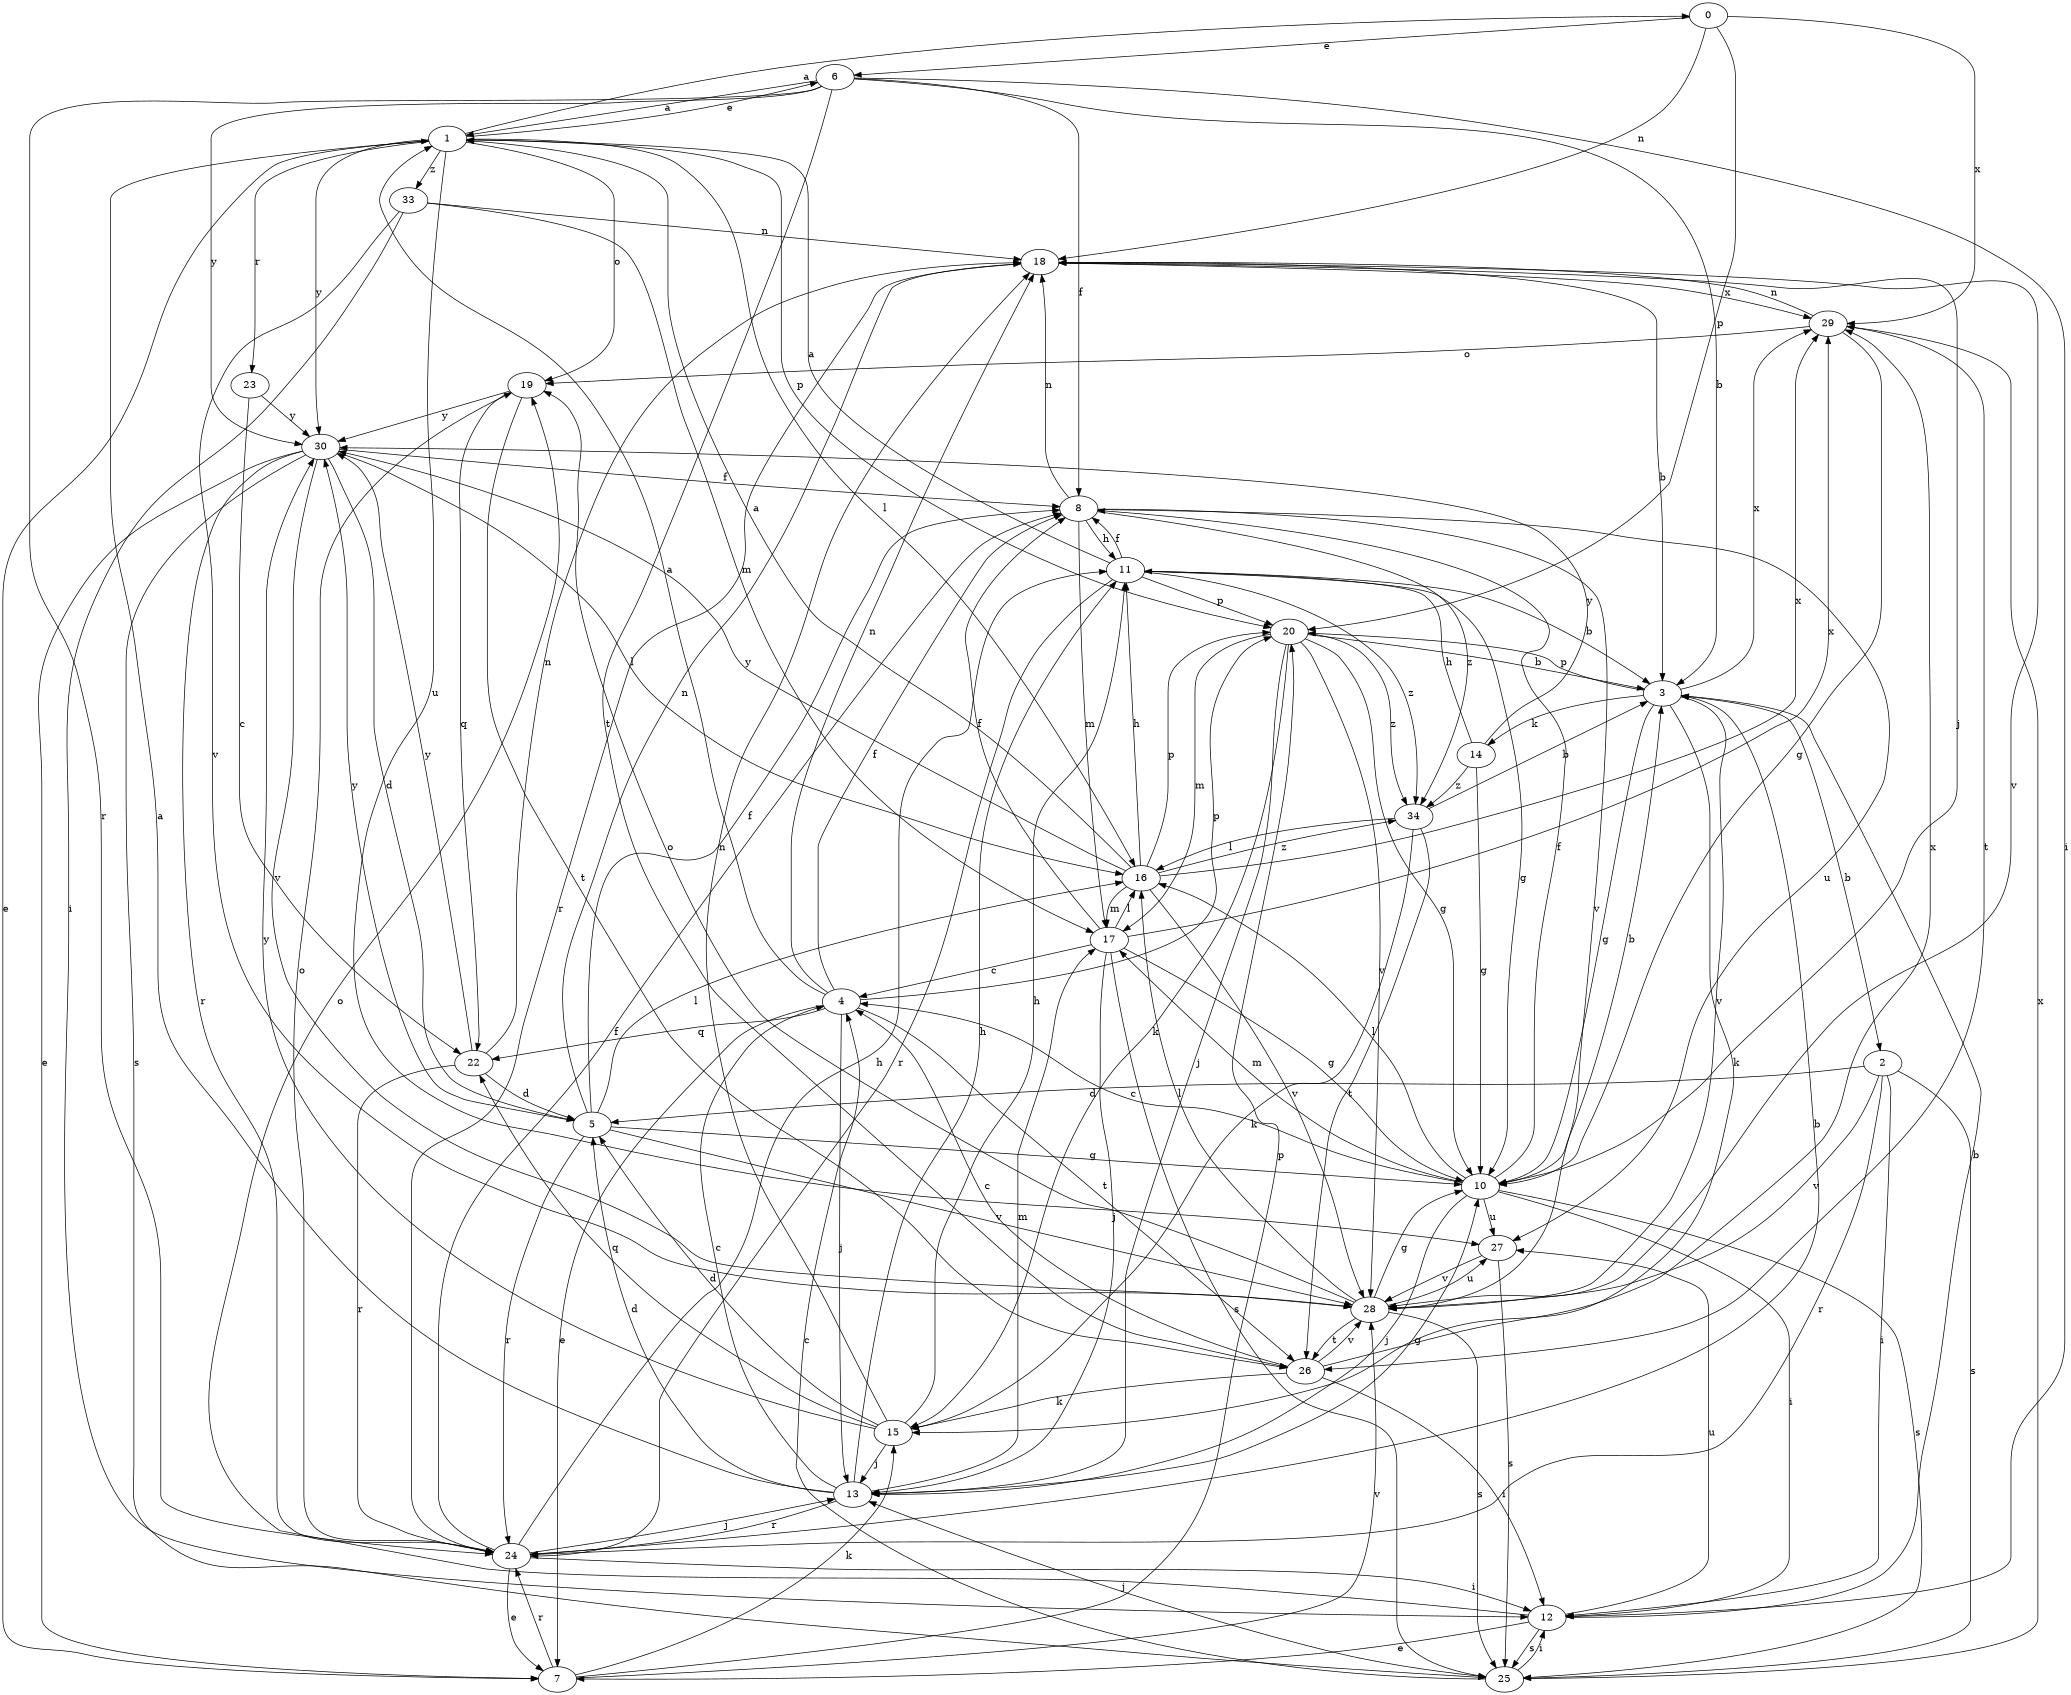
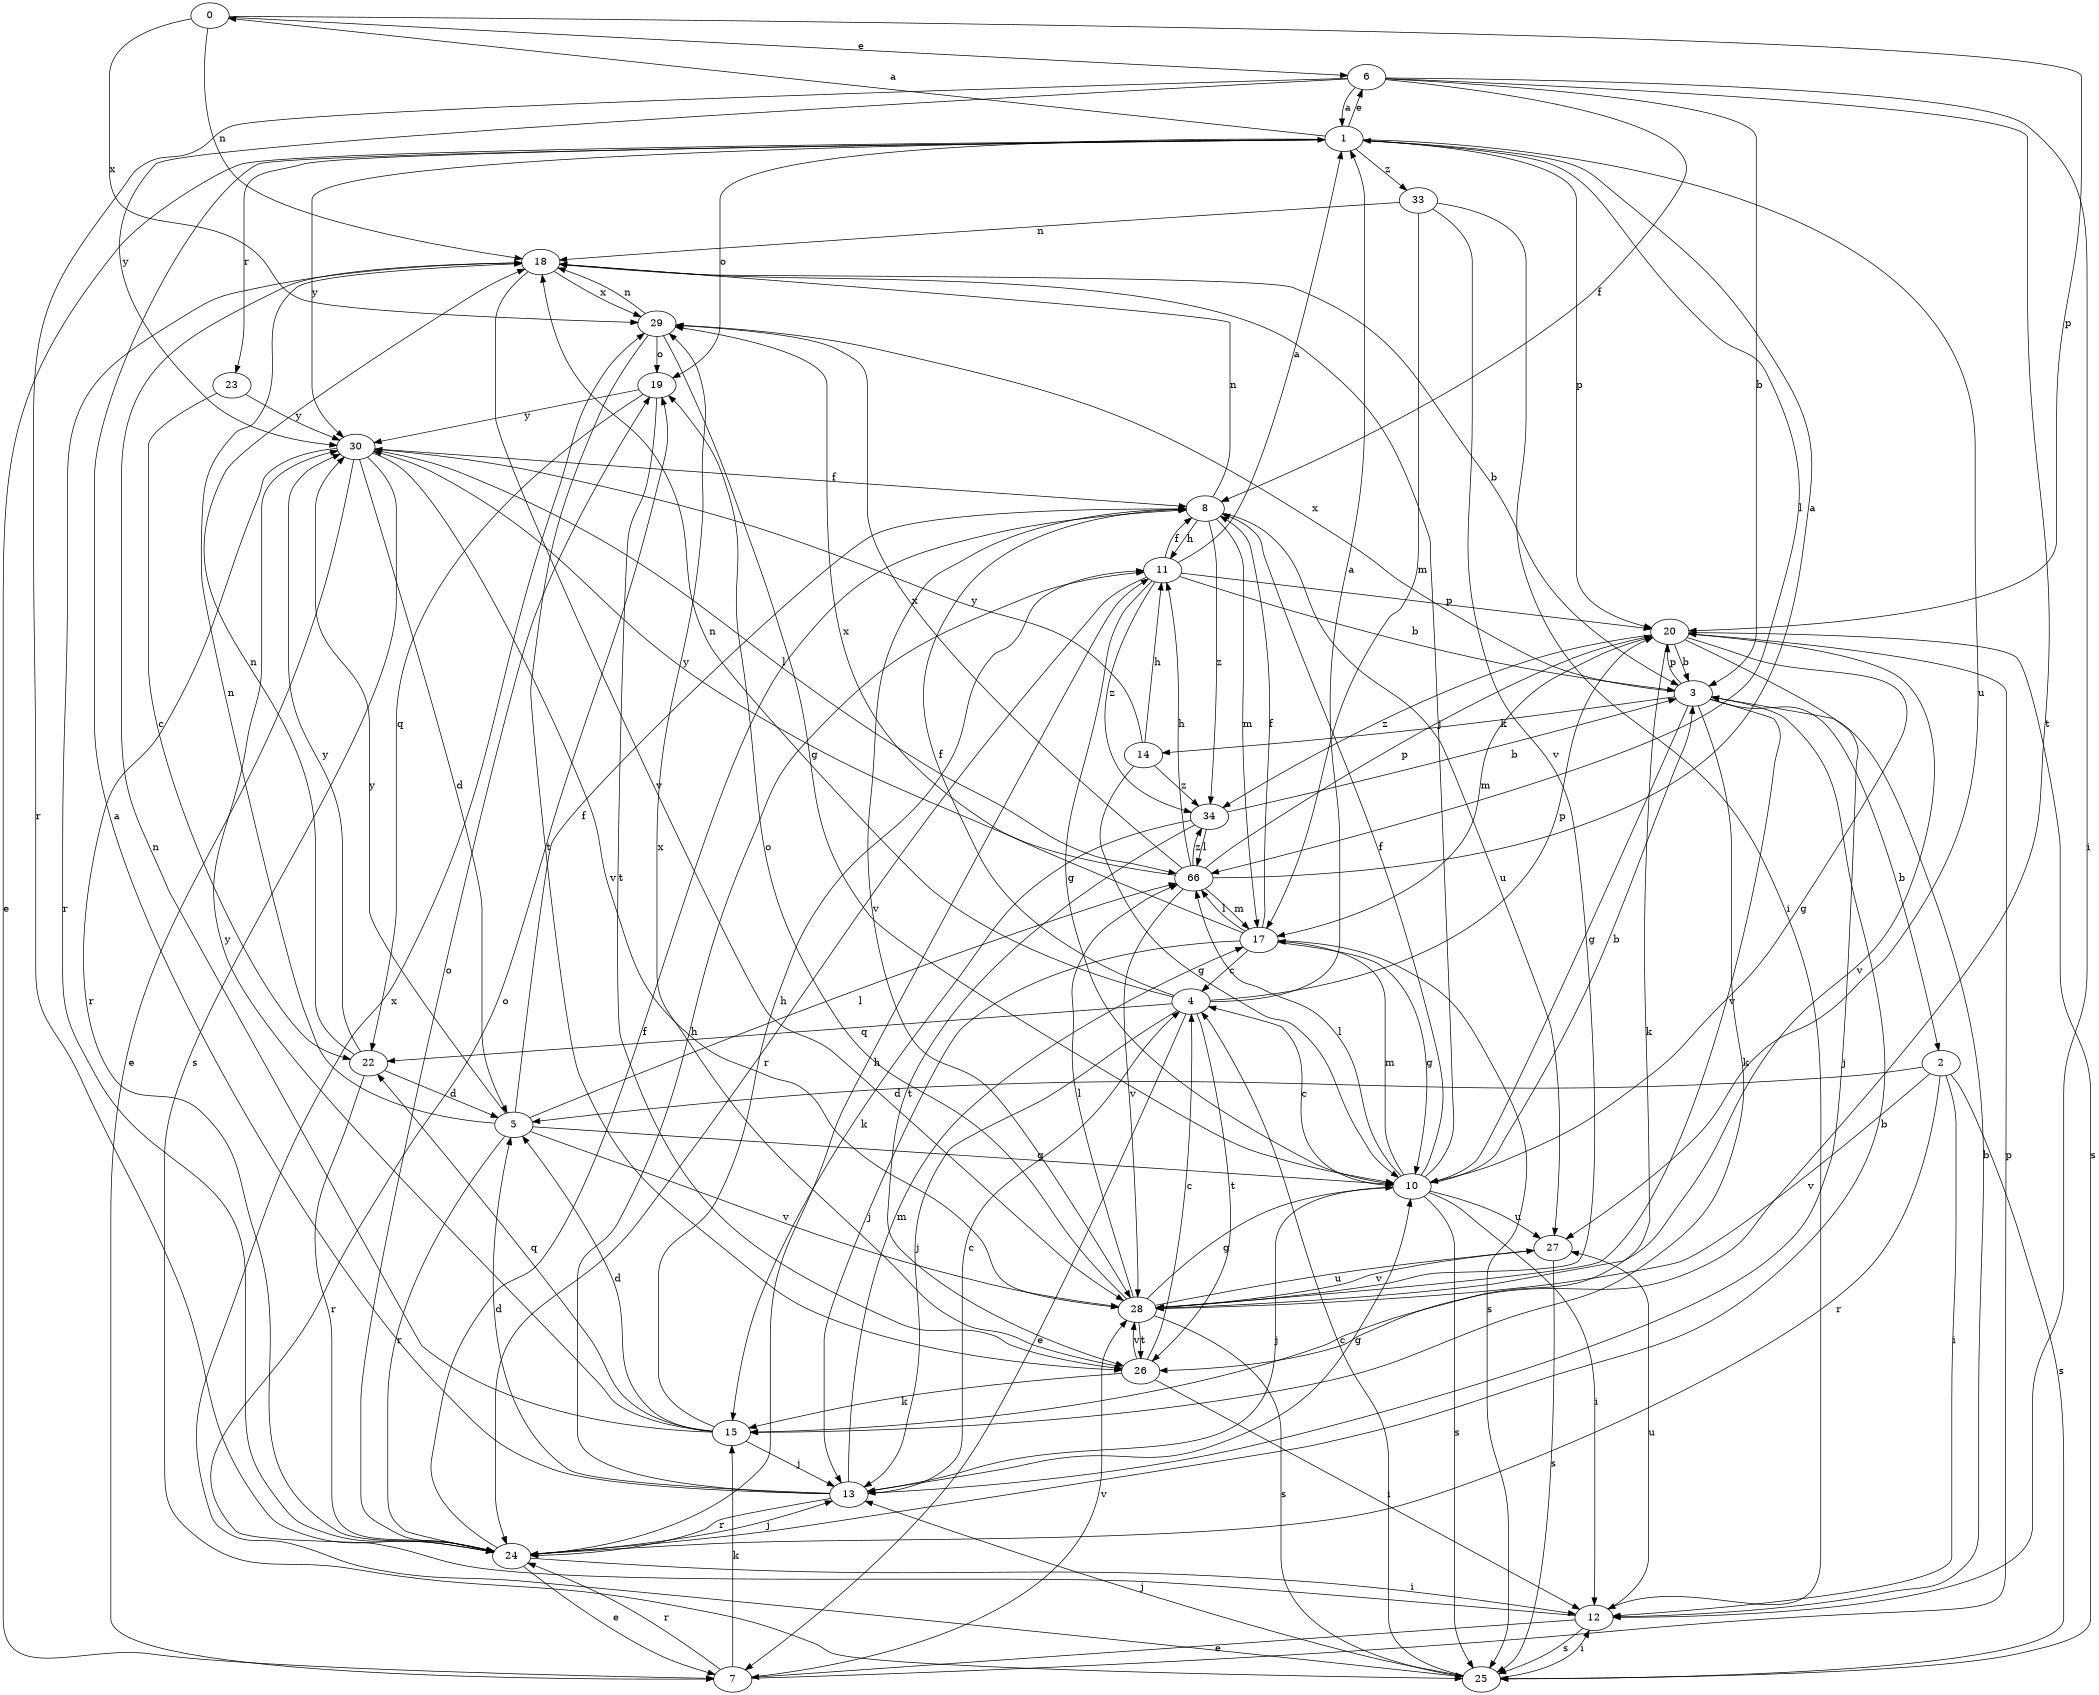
(1141, 878) -> (1194, 878)
none -> (2091, 1266)
